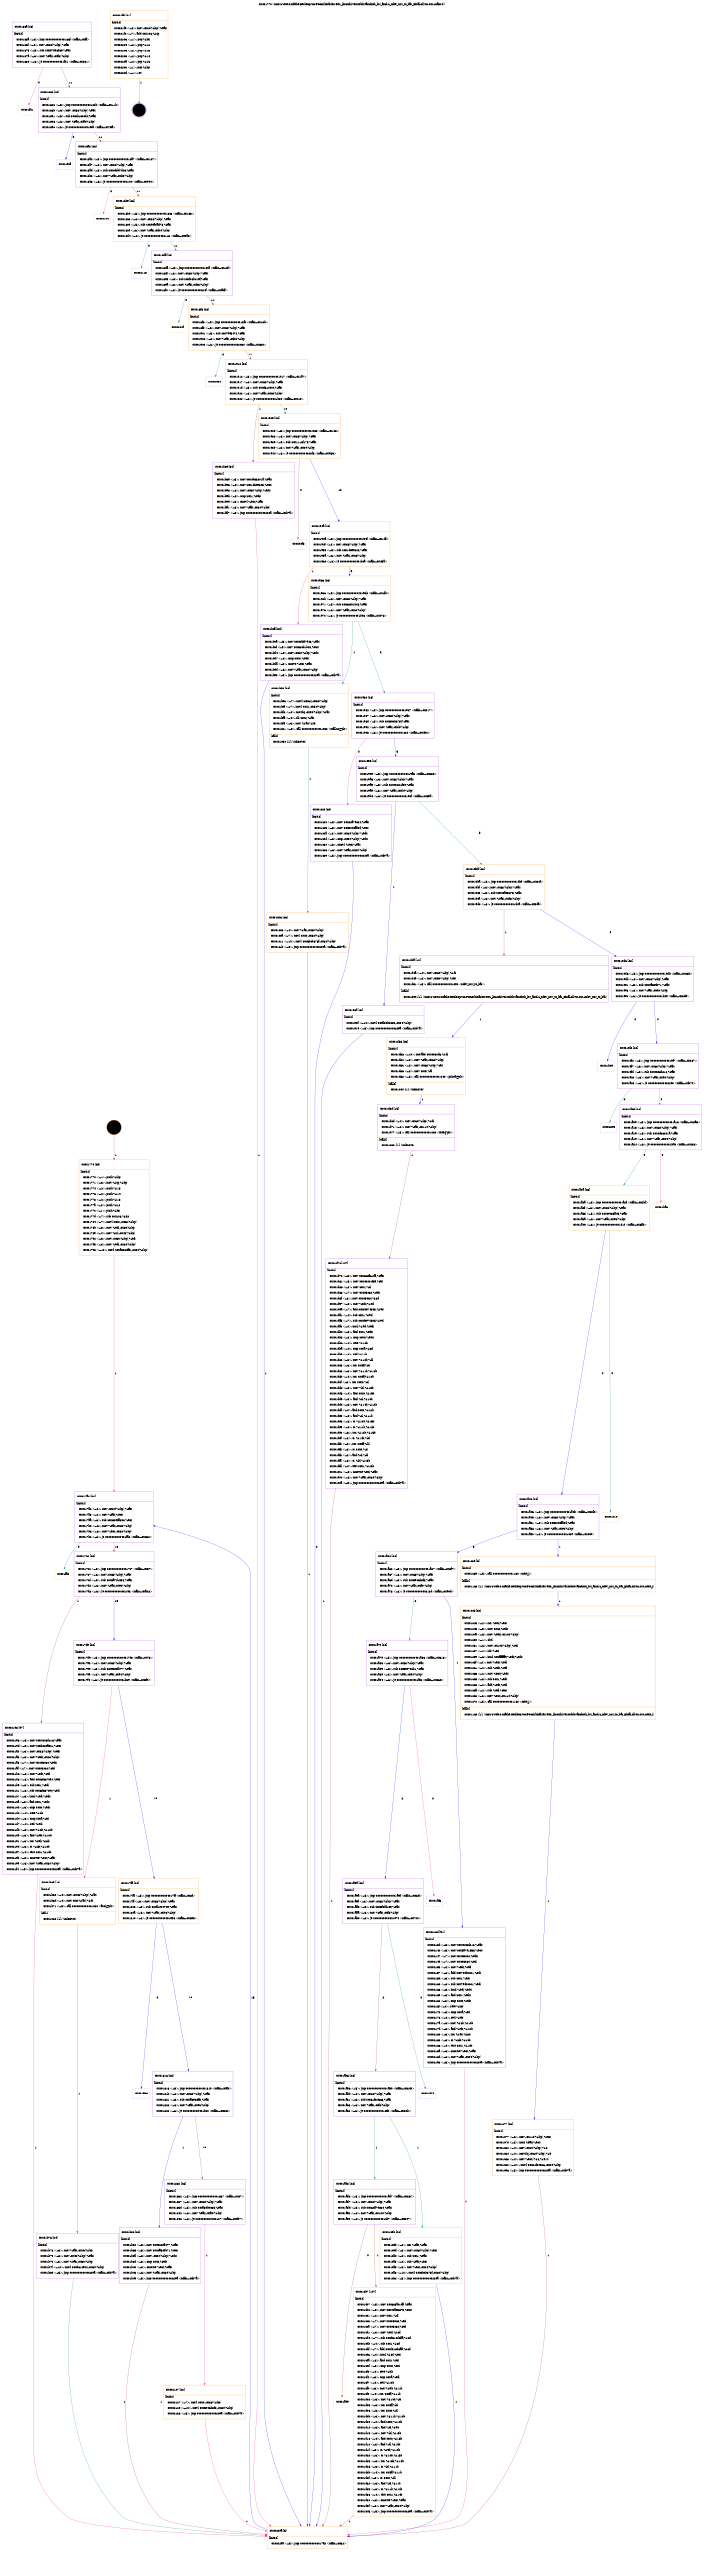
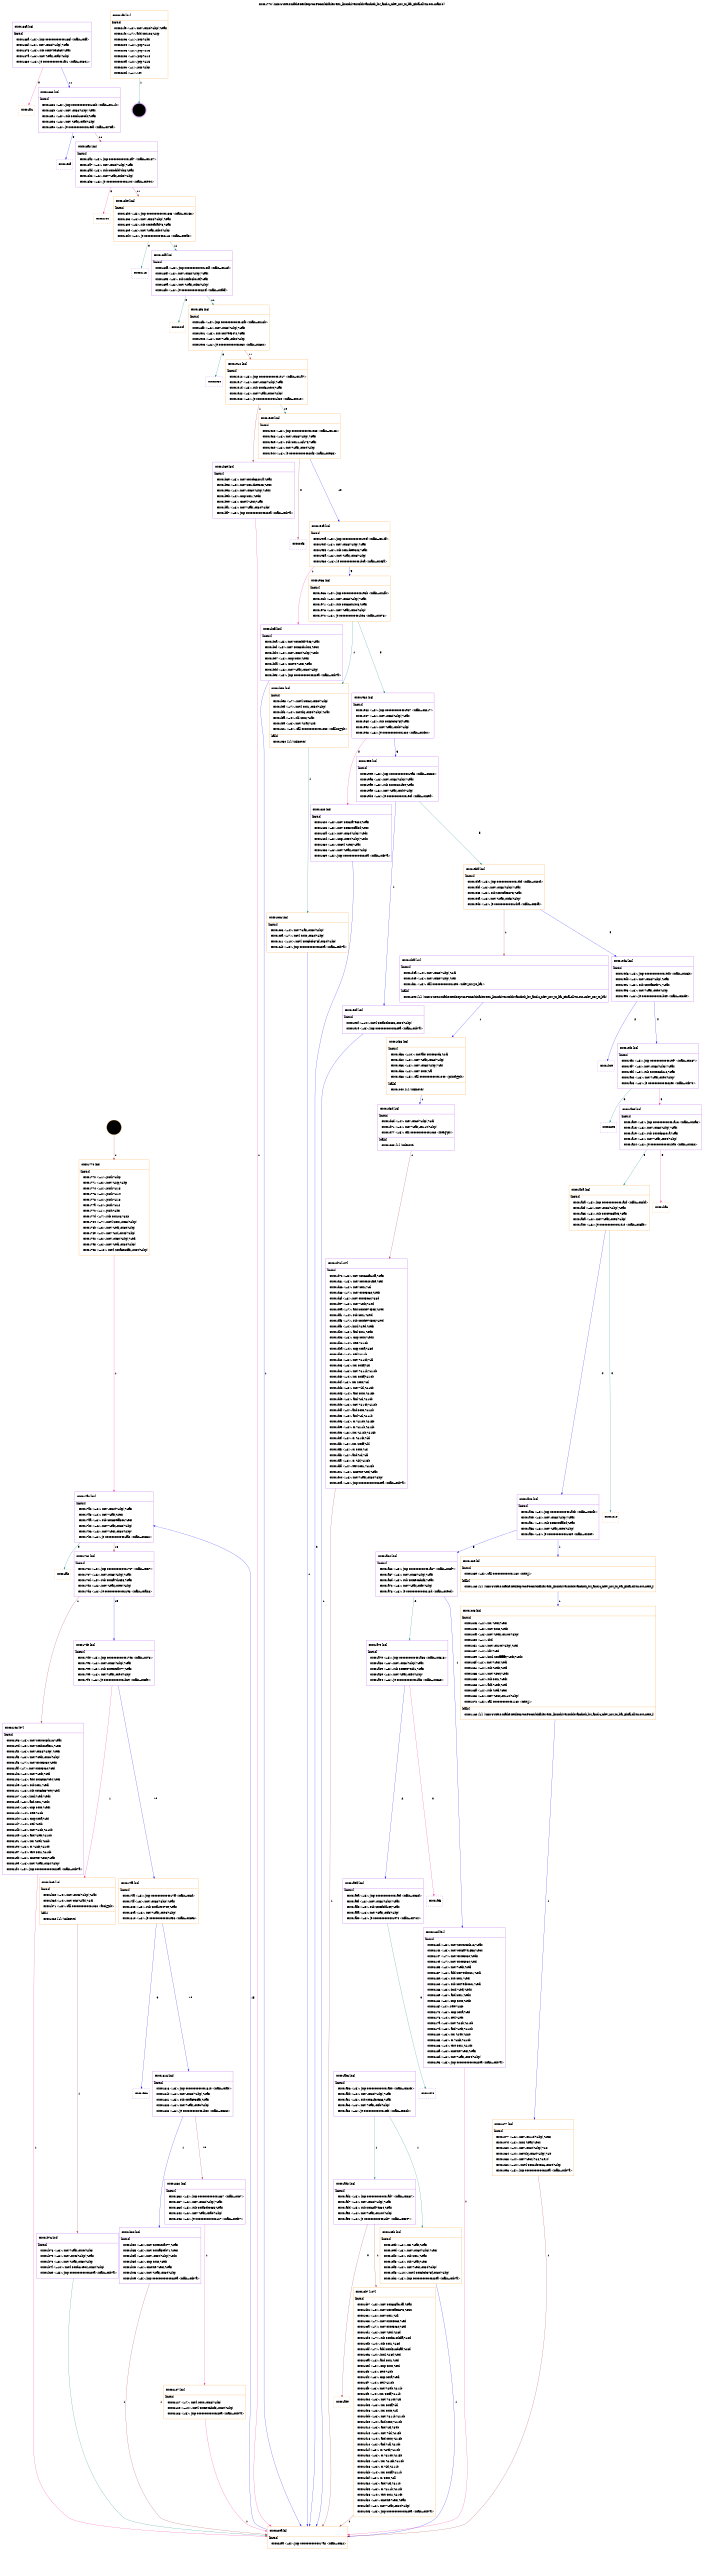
(65, 77) -> (65, 77)
(379, 1997) -> none
